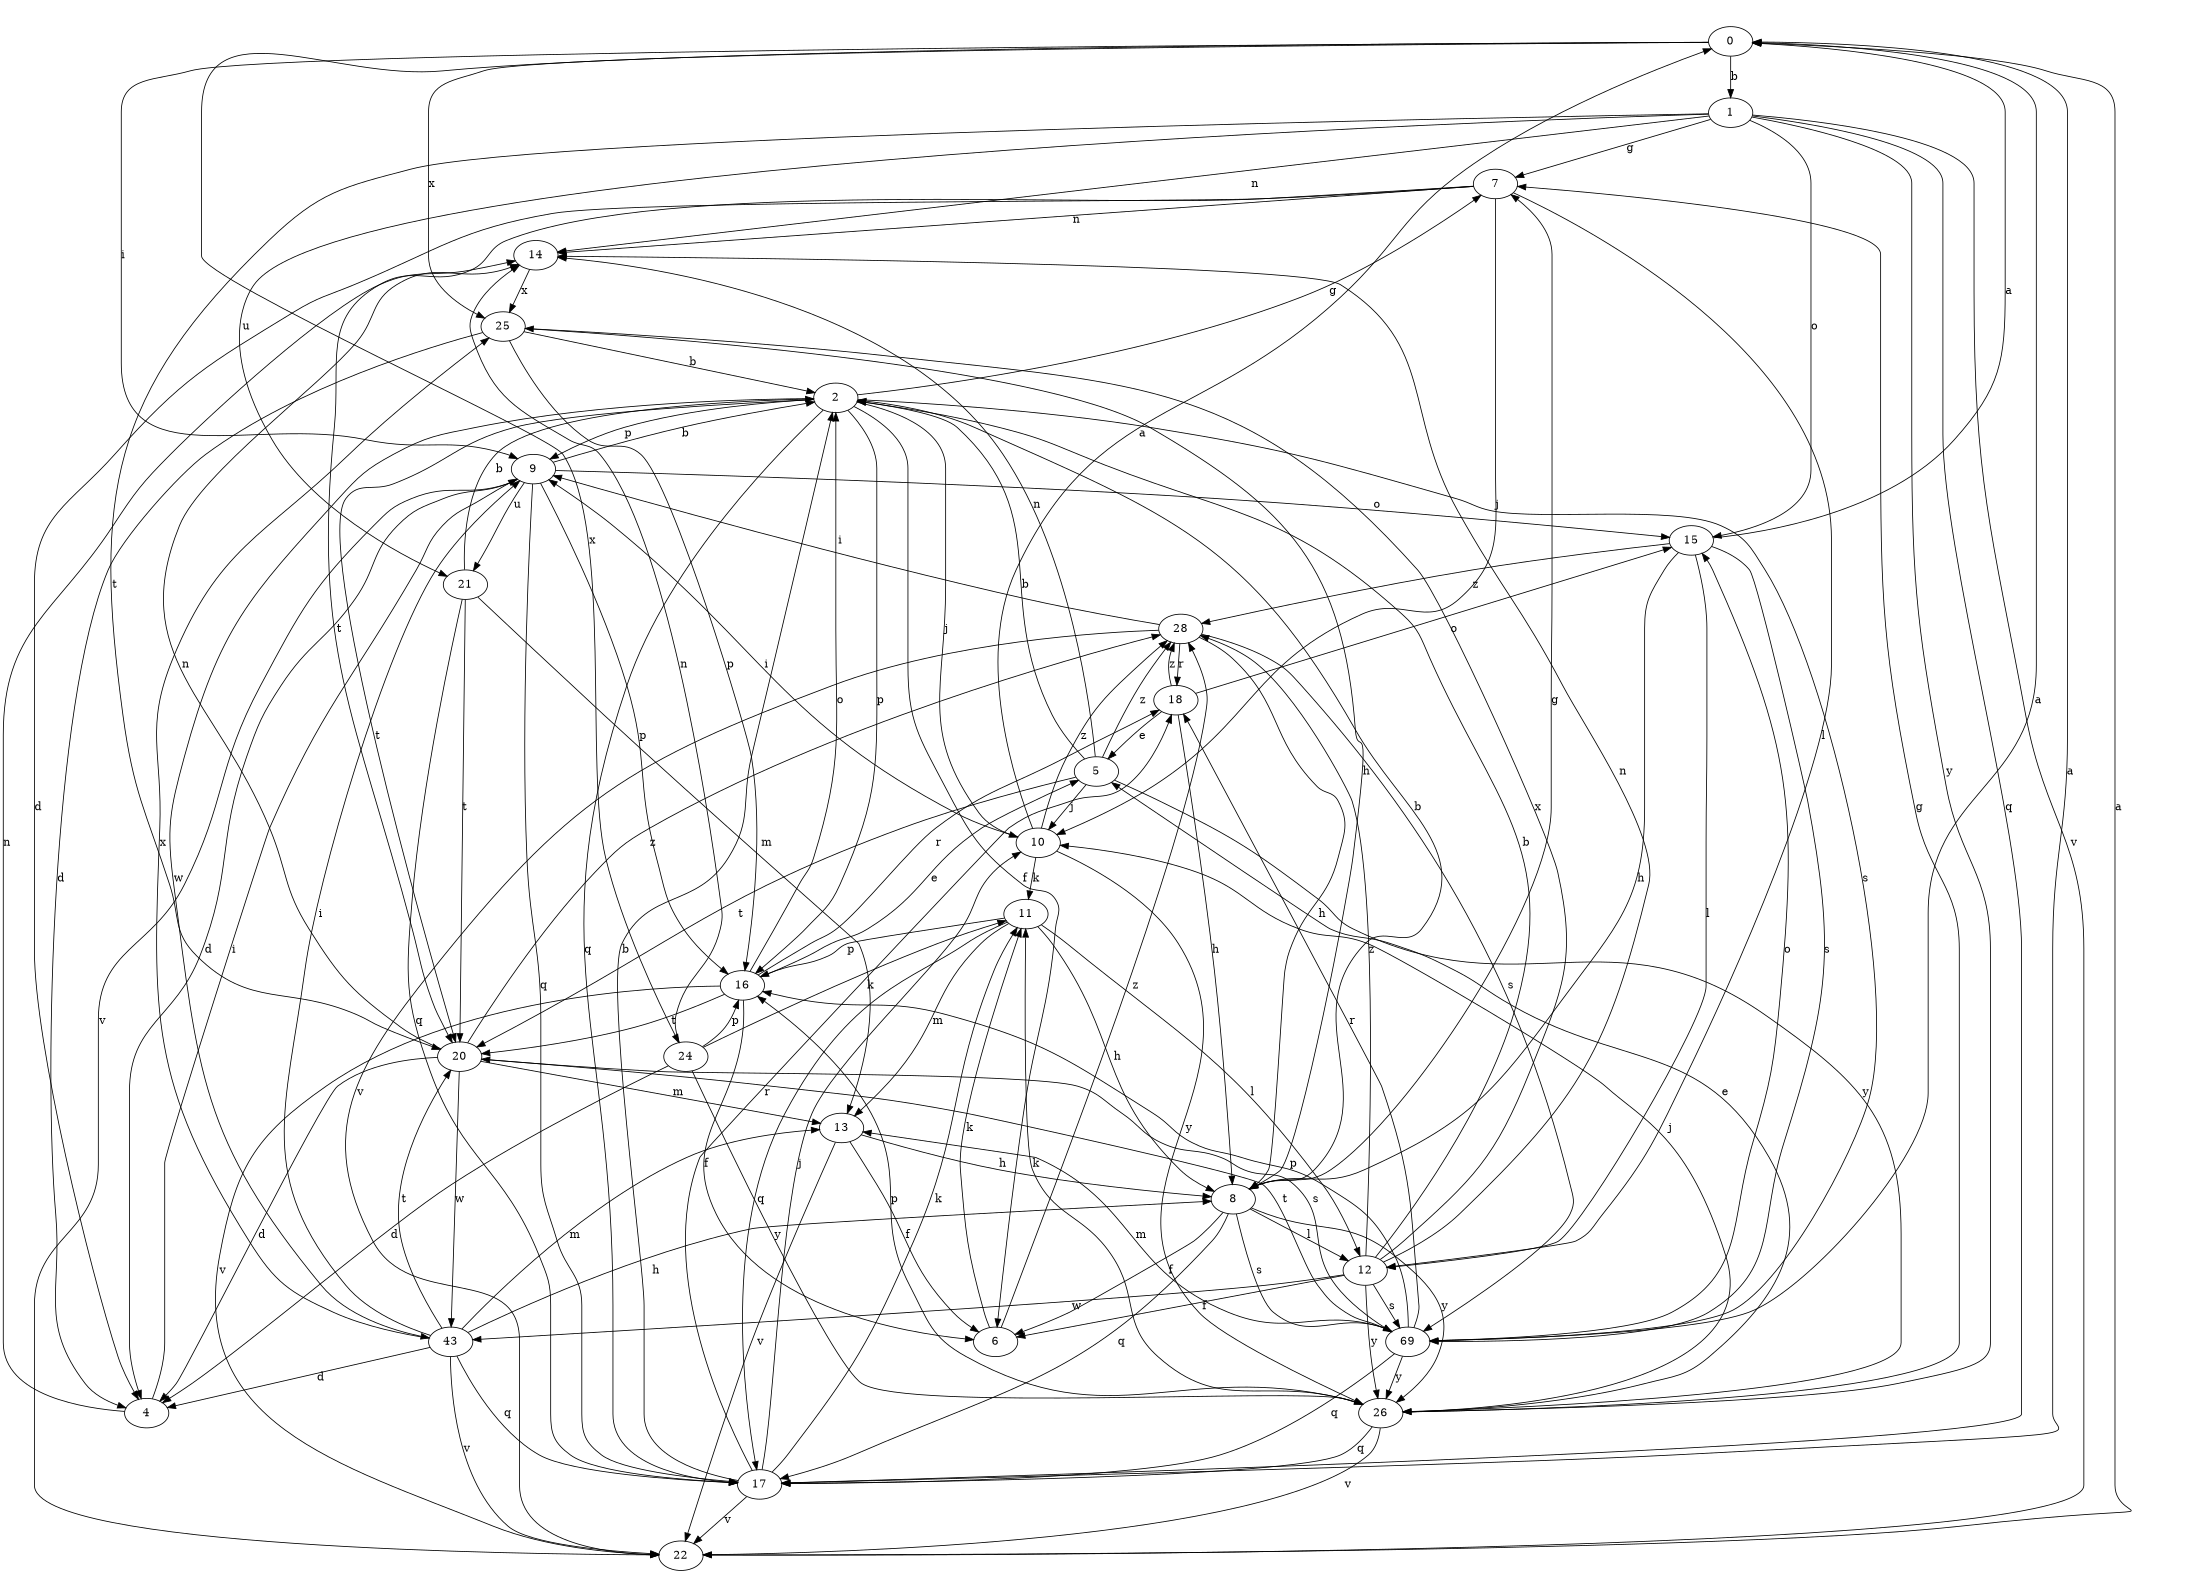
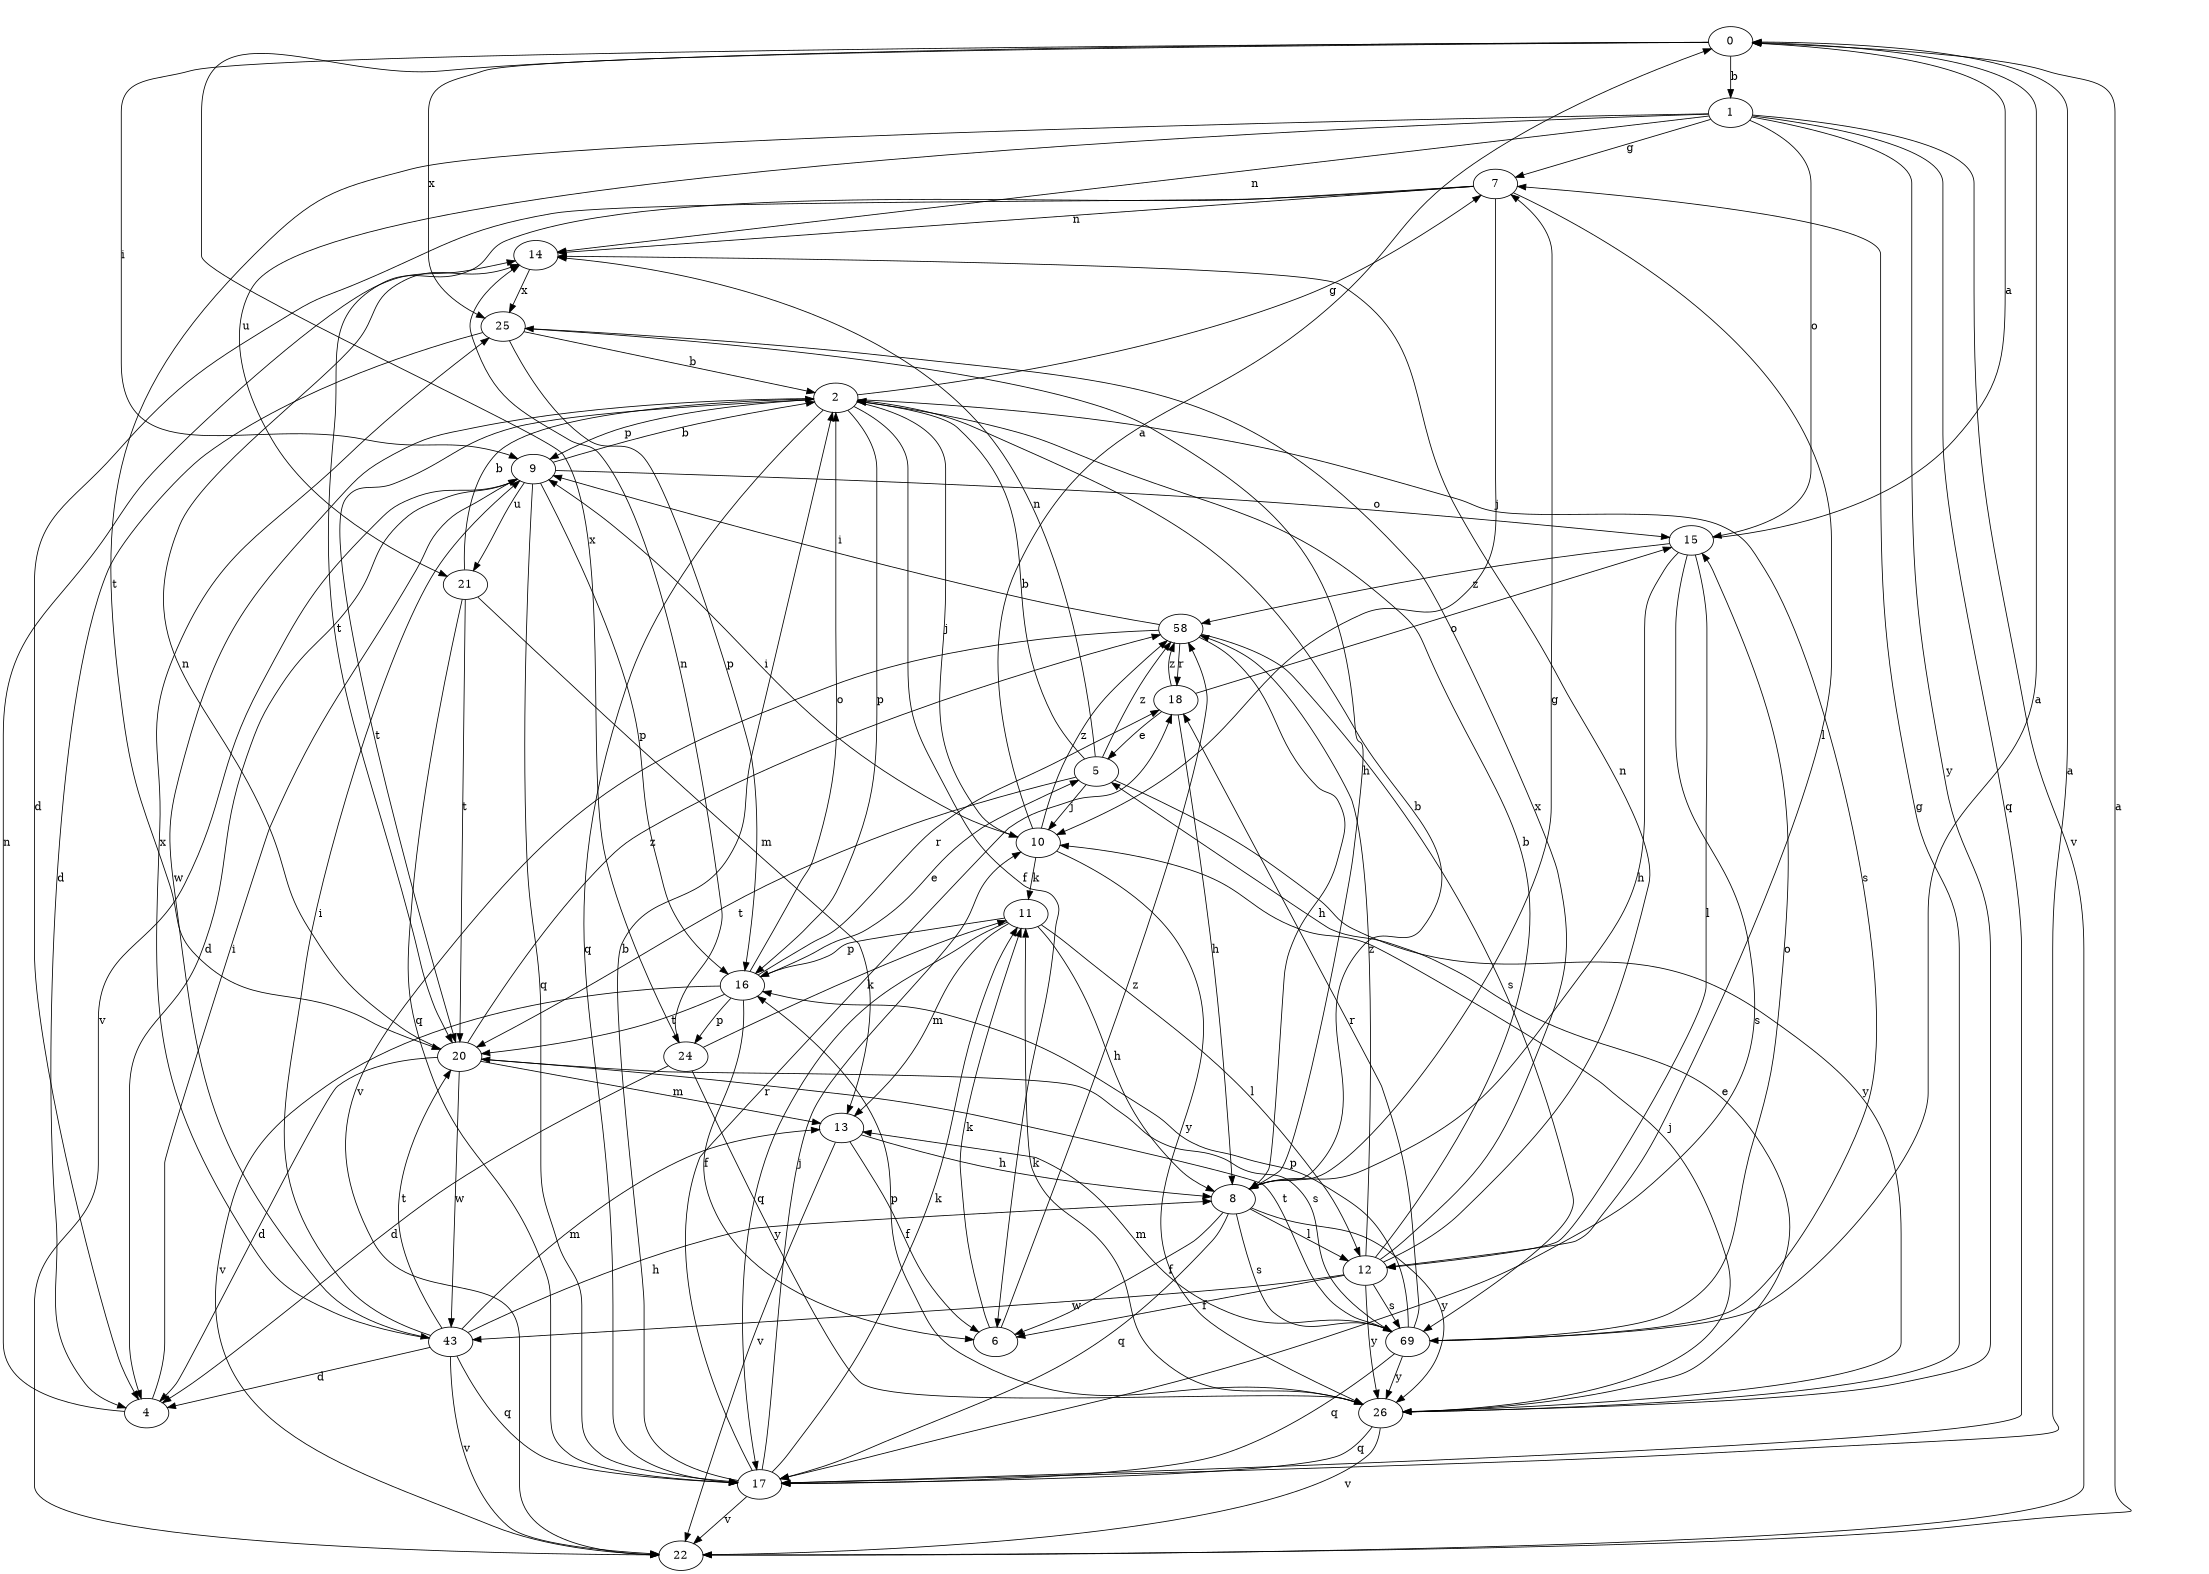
(1181, 629) -> (1181, 629)
(723, 1030) -> (715, 1017)
(1807, 1064) -> (1621, 1208)
